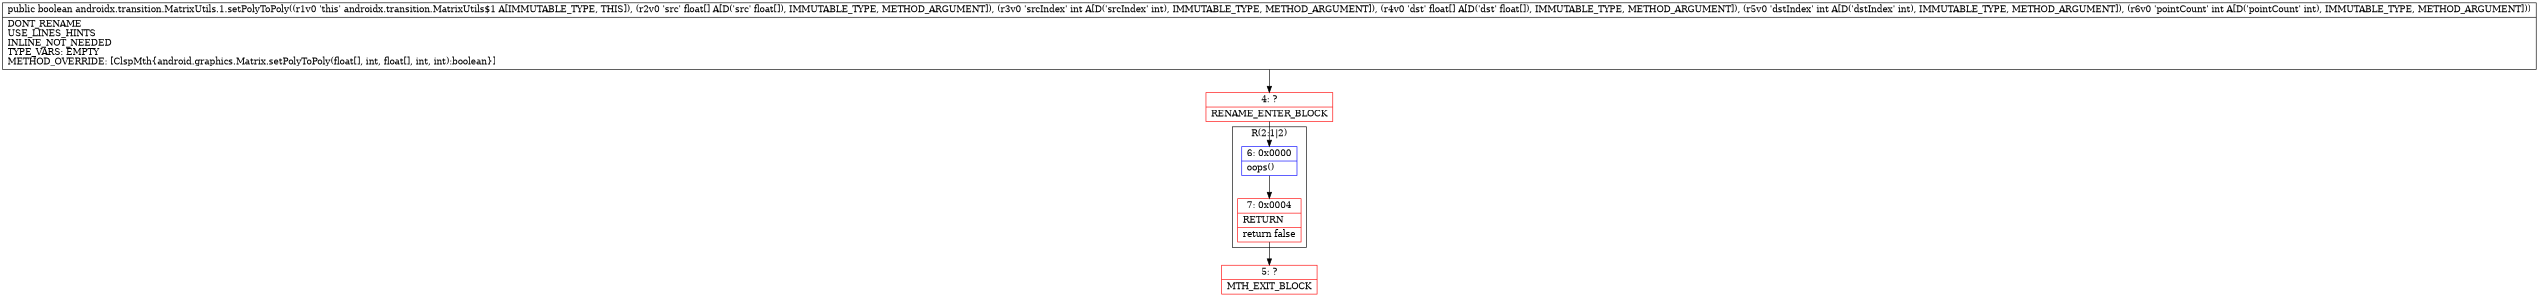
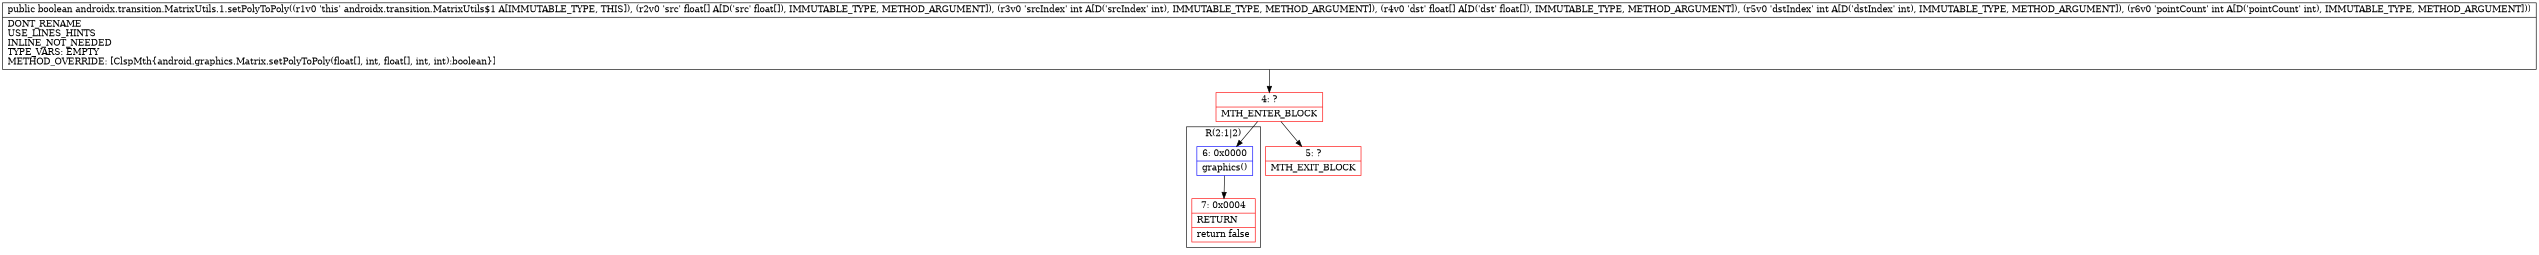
(1269, 114) -> (1269, 114)
(1261, 168) -> (1225, 168)
(1269, 251) -> (1289, 132)
